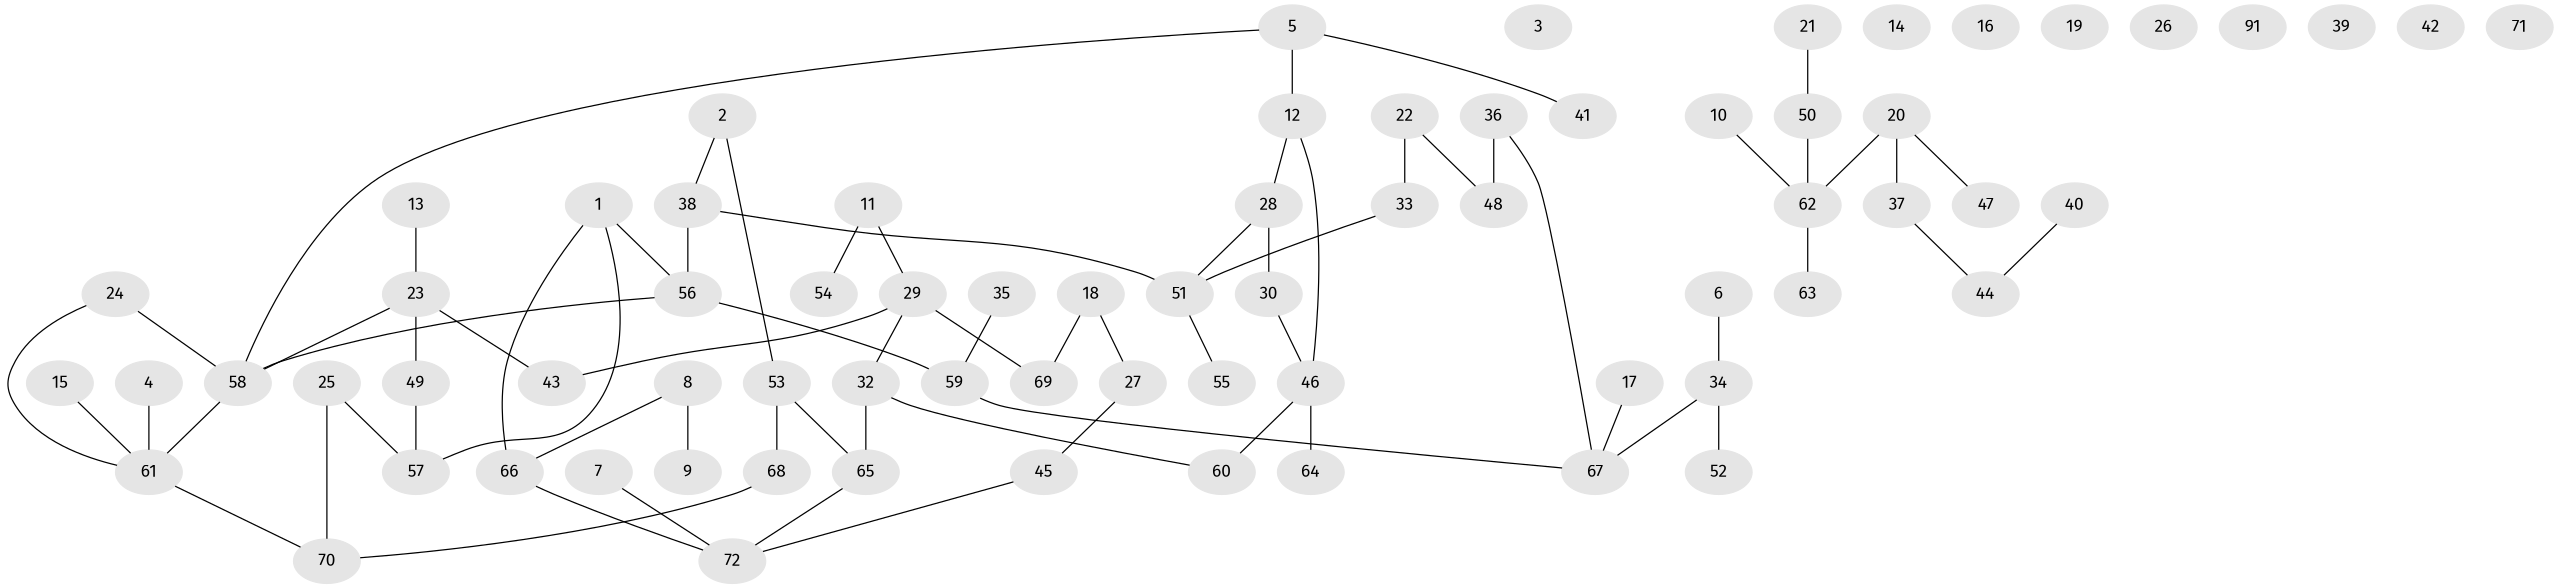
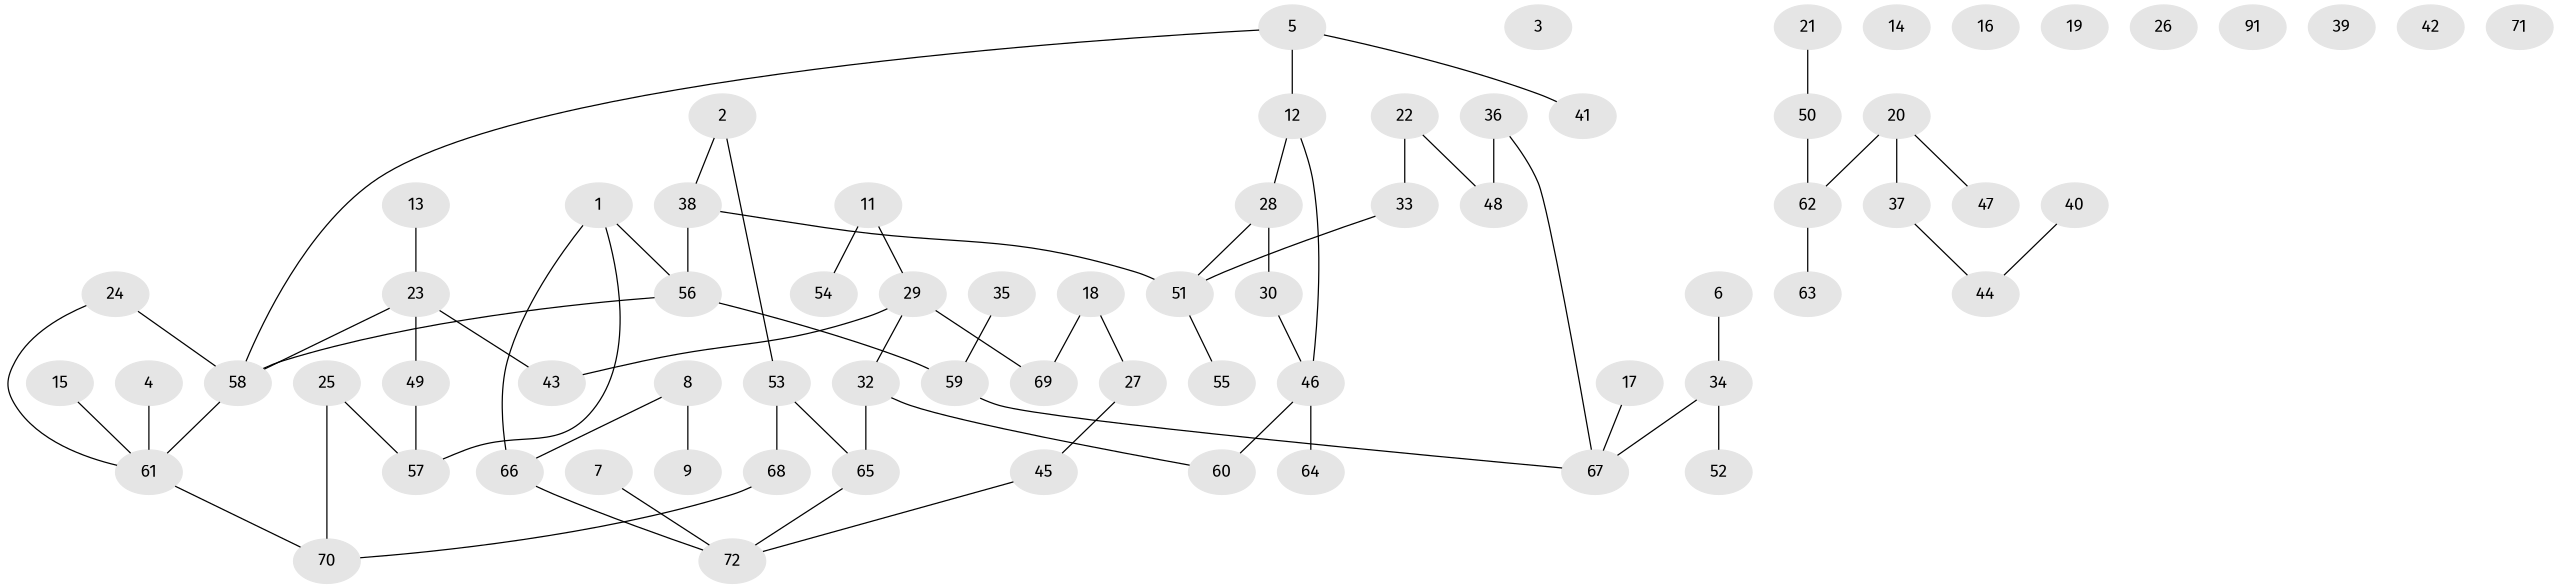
(1719, 116) -> none
